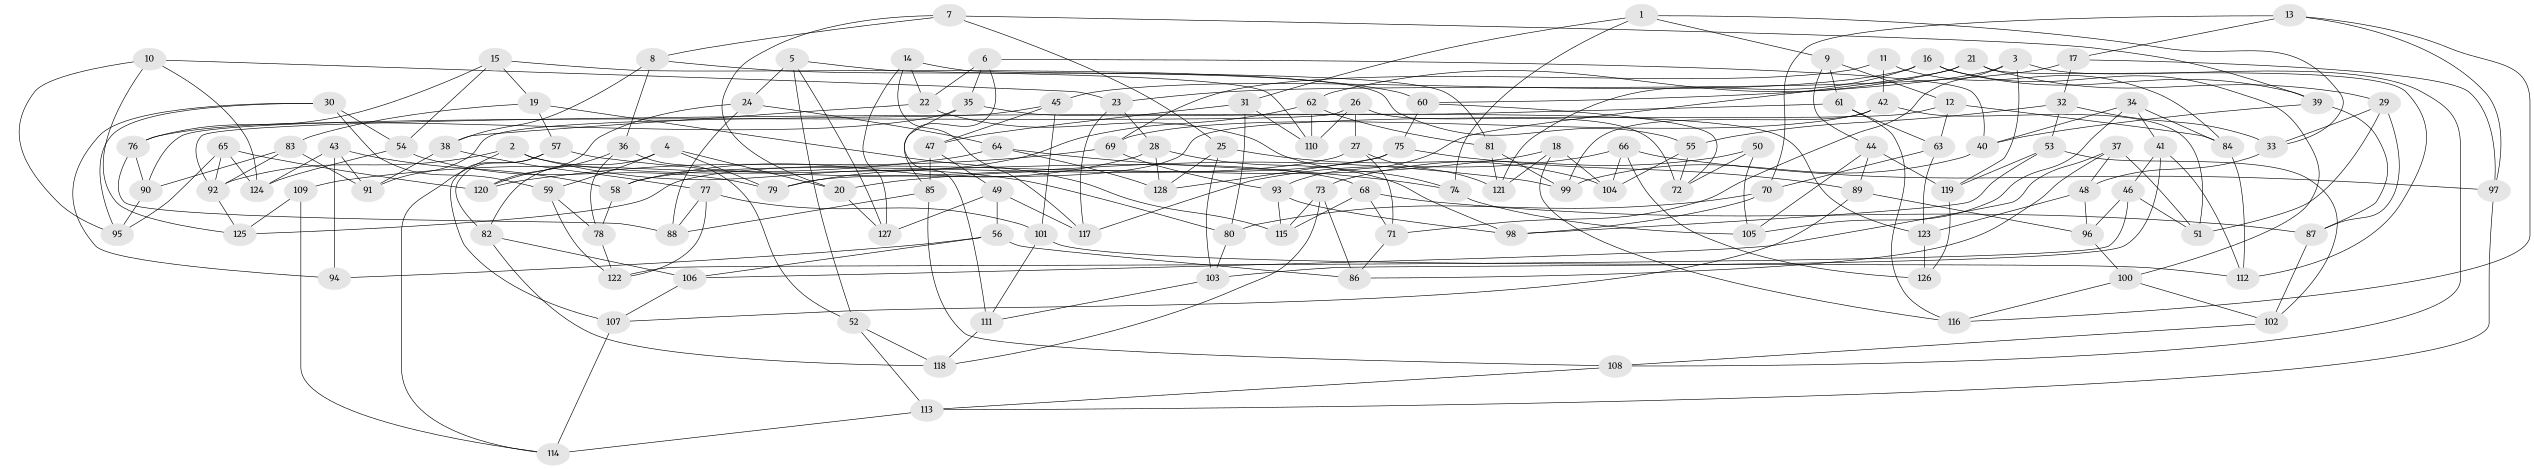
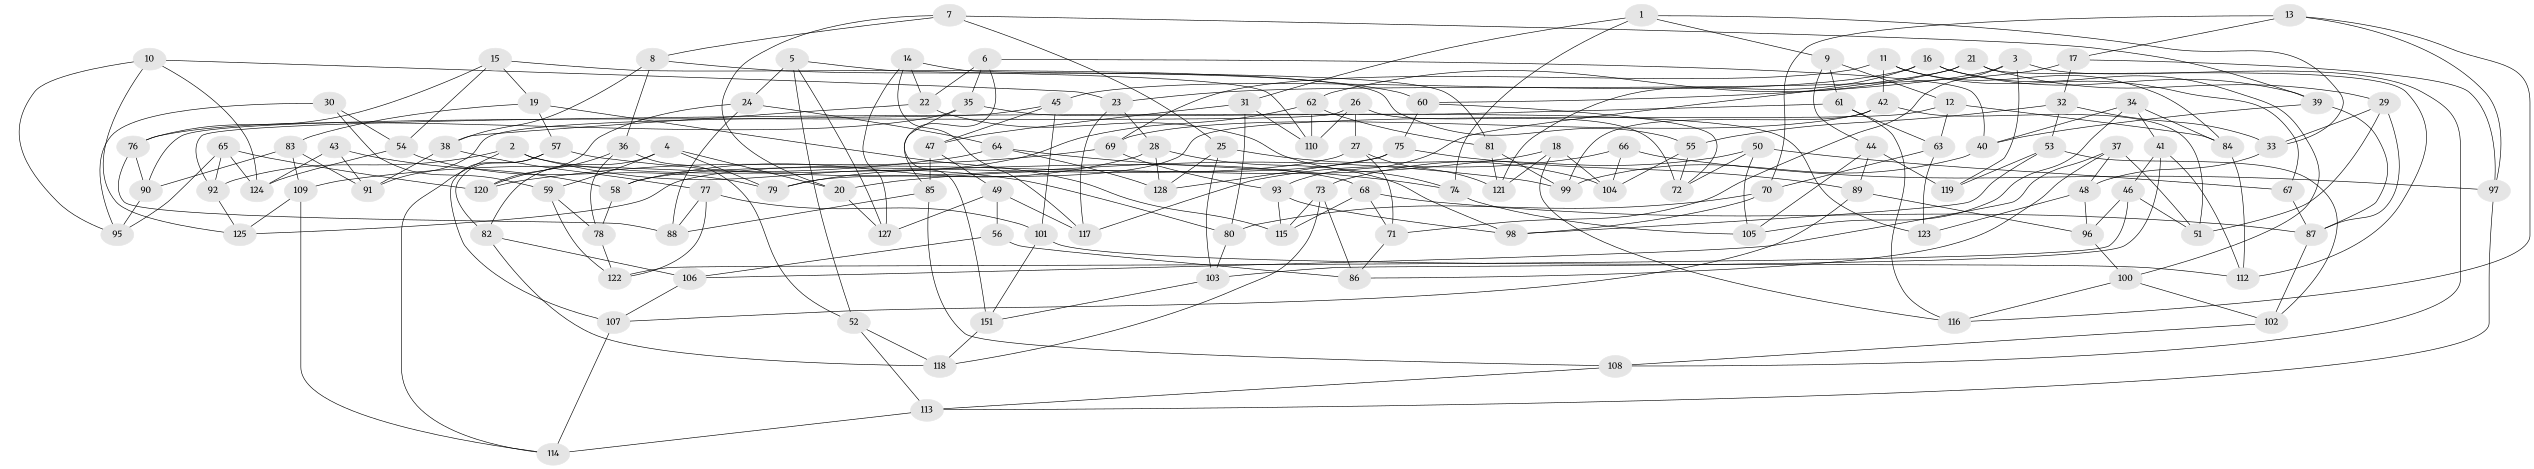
(252, 169) -> (296, 169)
none -> (2288, 191)
(334, 279) -> none
(1925, 279) -> none
(987, 323) -> (987, 323)
